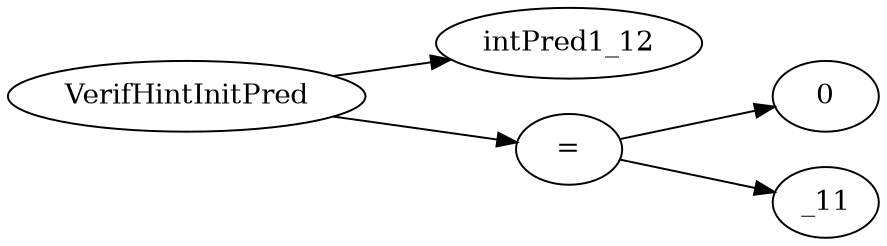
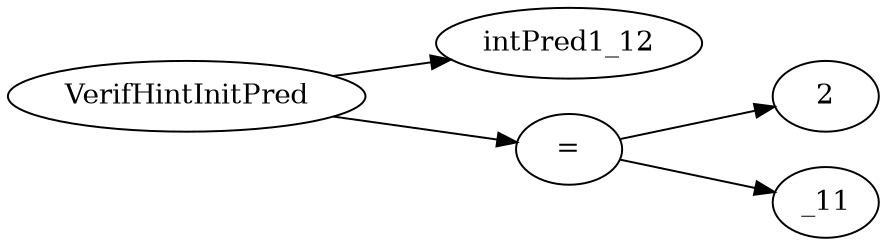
(826, 96) -> (826, 96)
